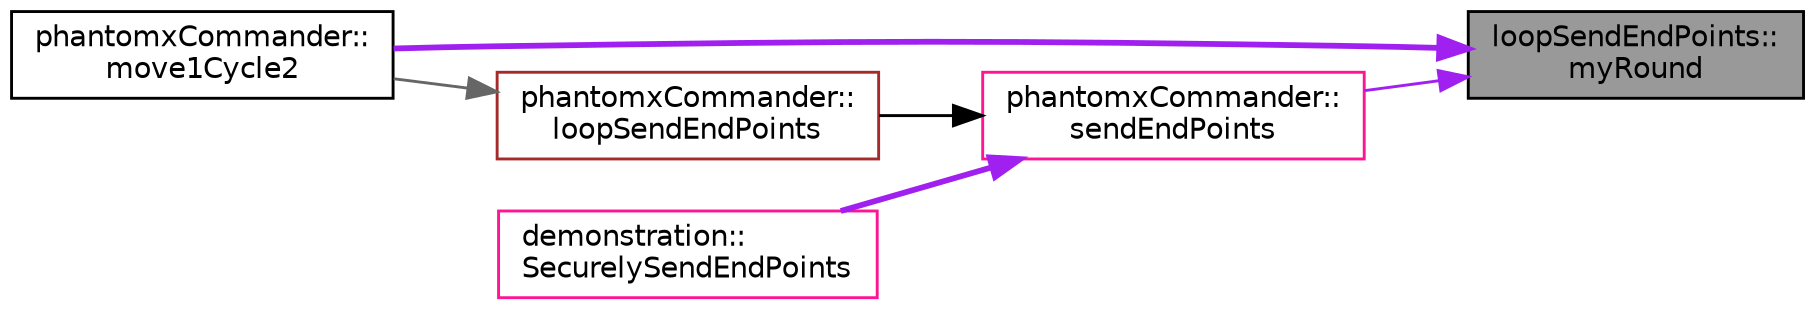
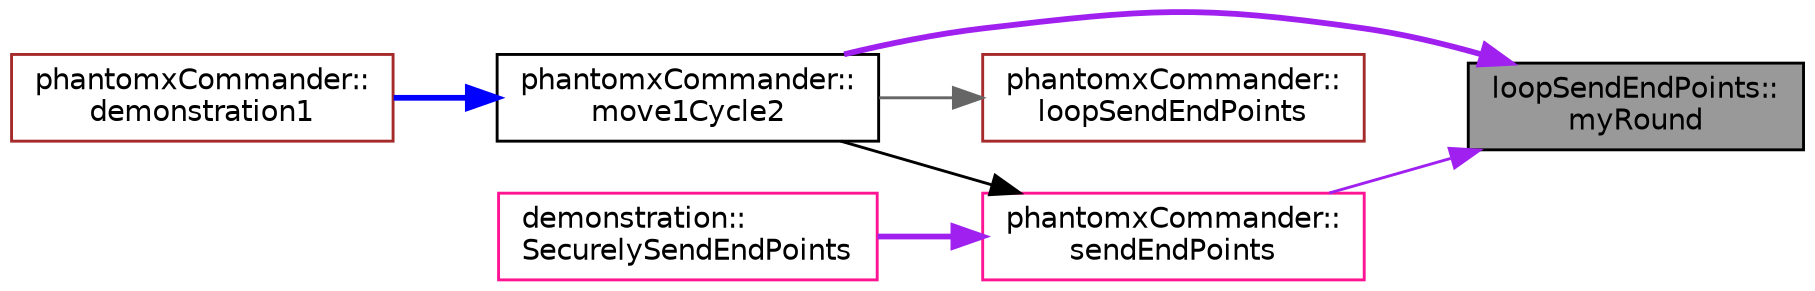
none -> (202, 98)
(916, 116) -> (916, 163)
